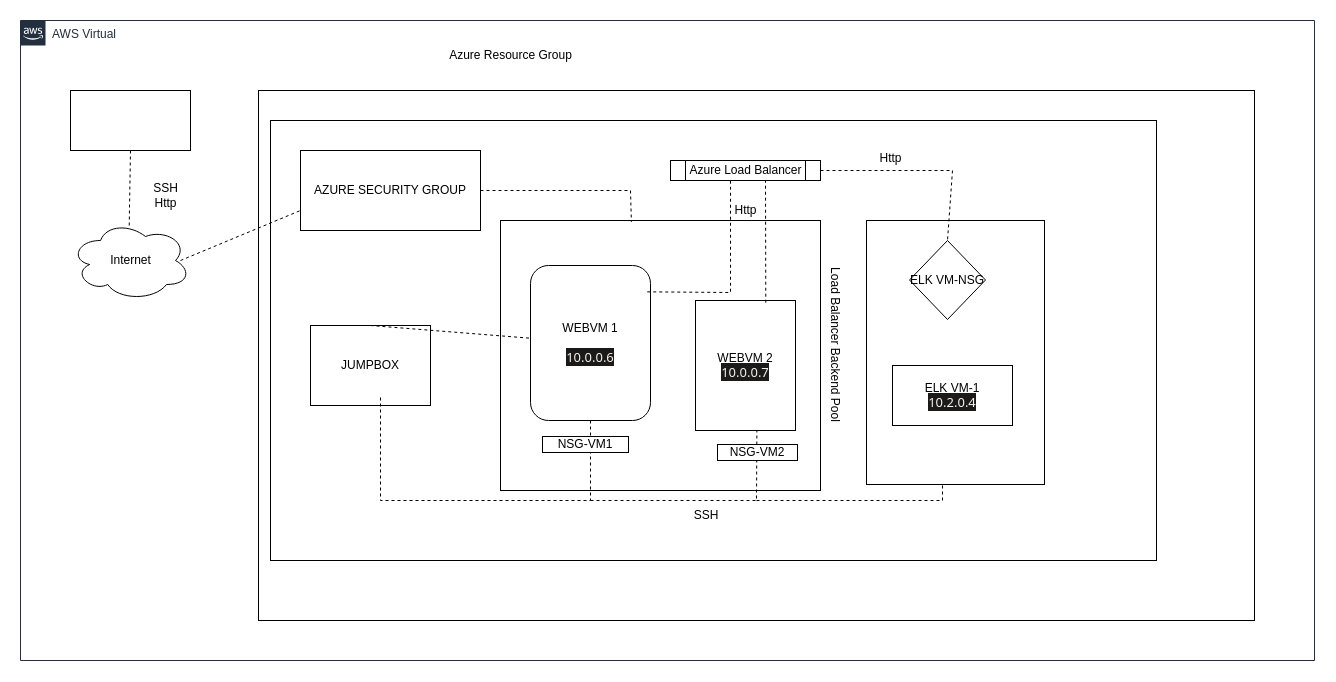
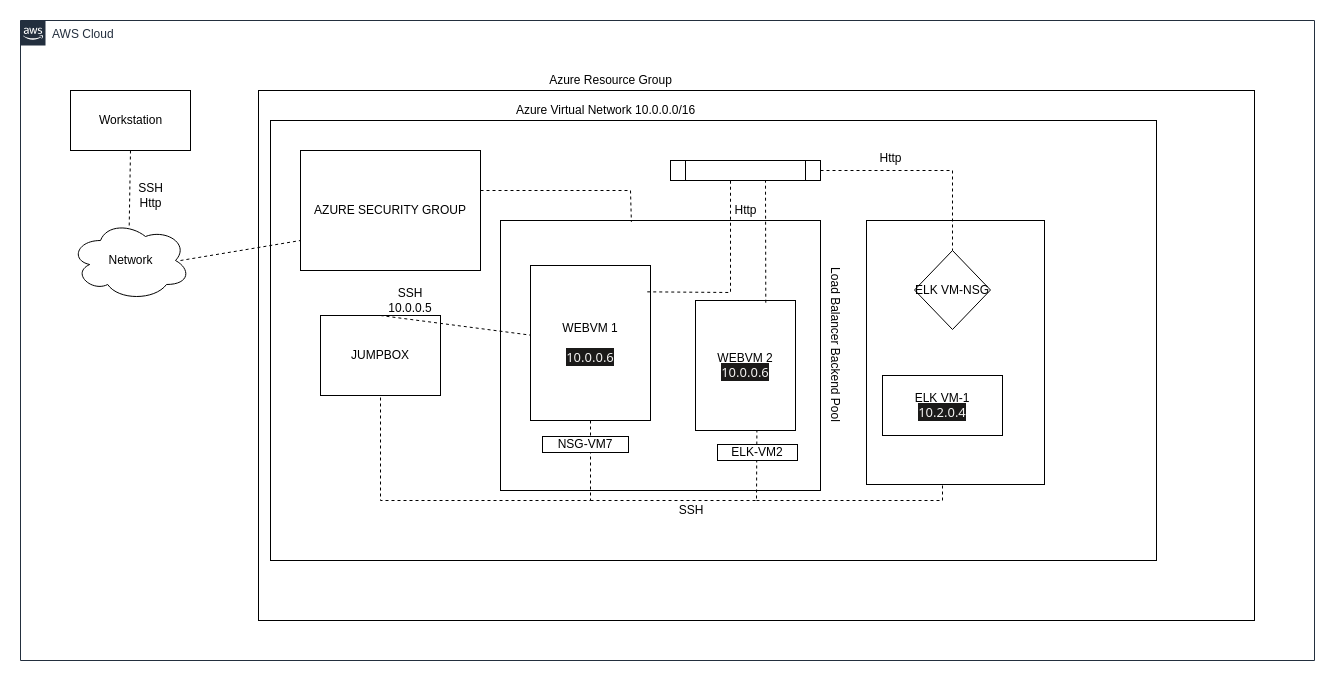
(85, 35) -> (80, 35)
(511, 56) -> (611, 81)
none -> (606, 111)
none -> (131, 121)
(746, 171) -> none
(391, 191) -> (391, 211)
(166, 196) -> (151, 196)
(131, 261) -> (131, 261)
(948, 280) -> (953, 290)
none -> (411, 301)
(591, 343) -> (591, 343)
(371, 366) -> (381, 356)
(746, 366) -> (746, 366)
(953, 396) -> (943, 406)
(586, 445) -> (586, 445)
(758, 453) -> (758, 453)
(707, 516) -> (692, 511)
